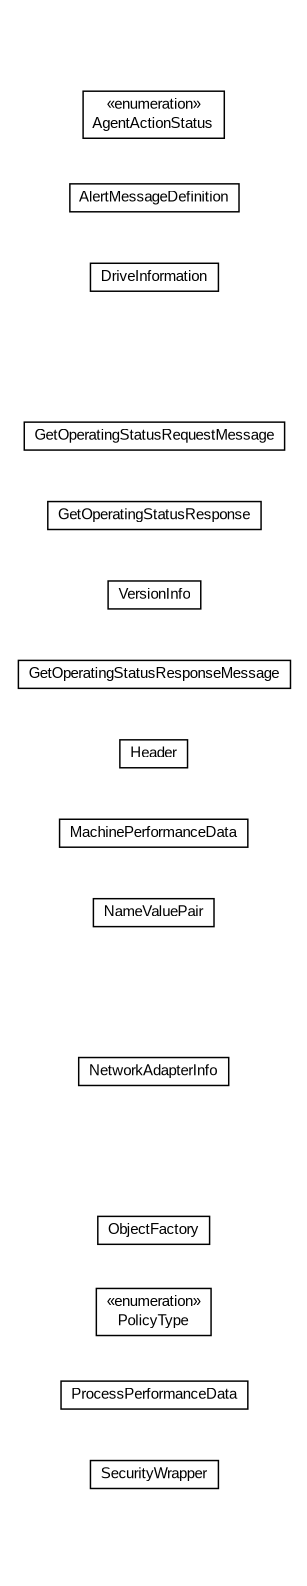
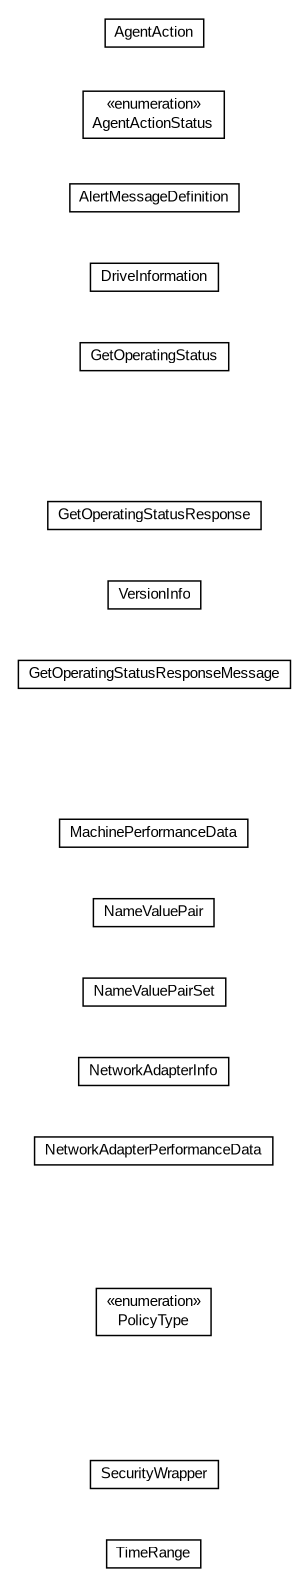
none -> (154, 32)
none -> (154, 356)
(154, 435) -> none
(154, 753) -> none
none -> (154, 991)
none -> (154, 1150)
(154, 1230) -> none
(154, 1394) -> none
none -> (154, 1553)
